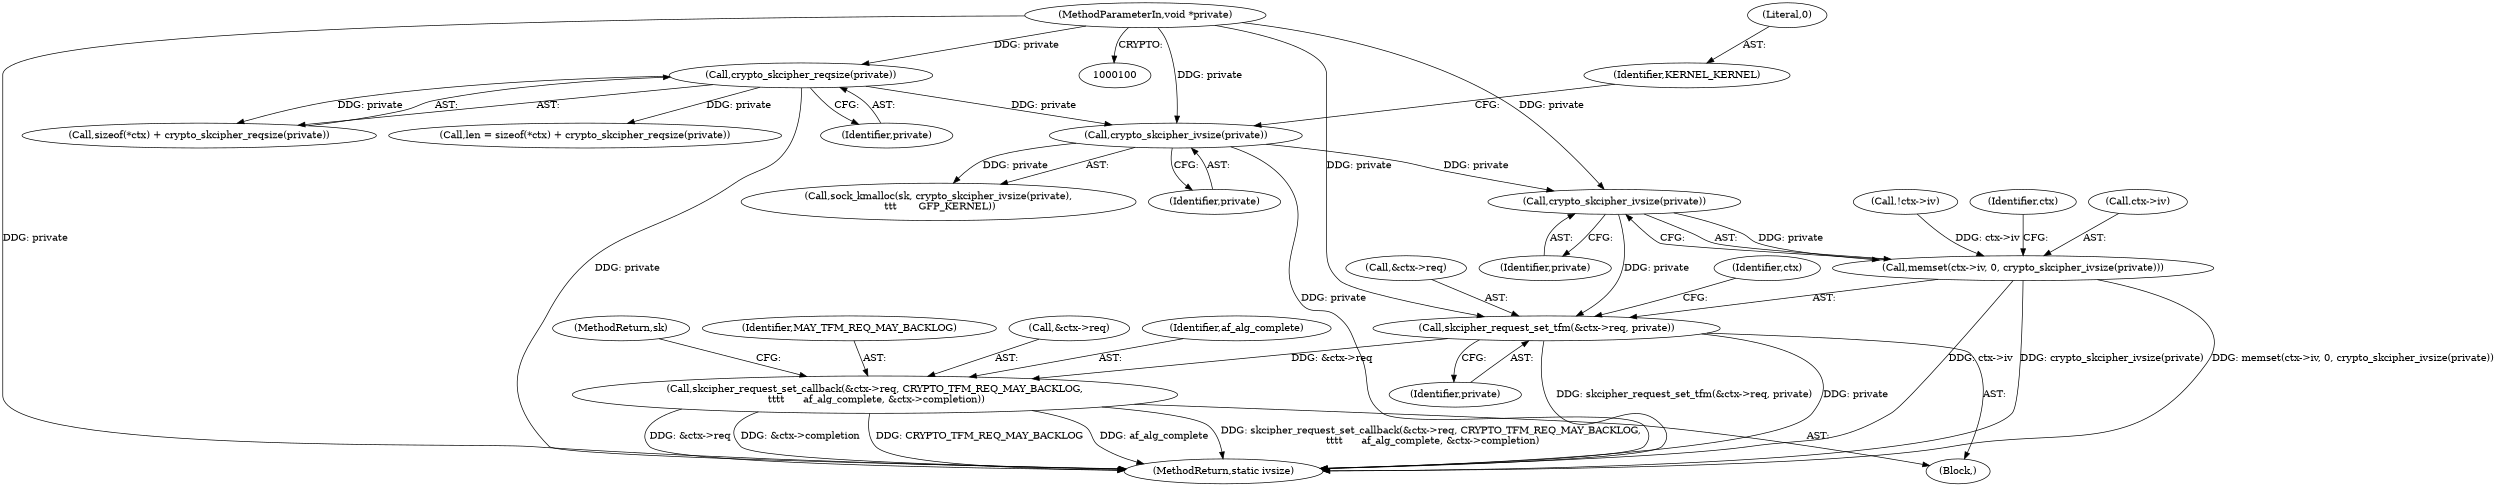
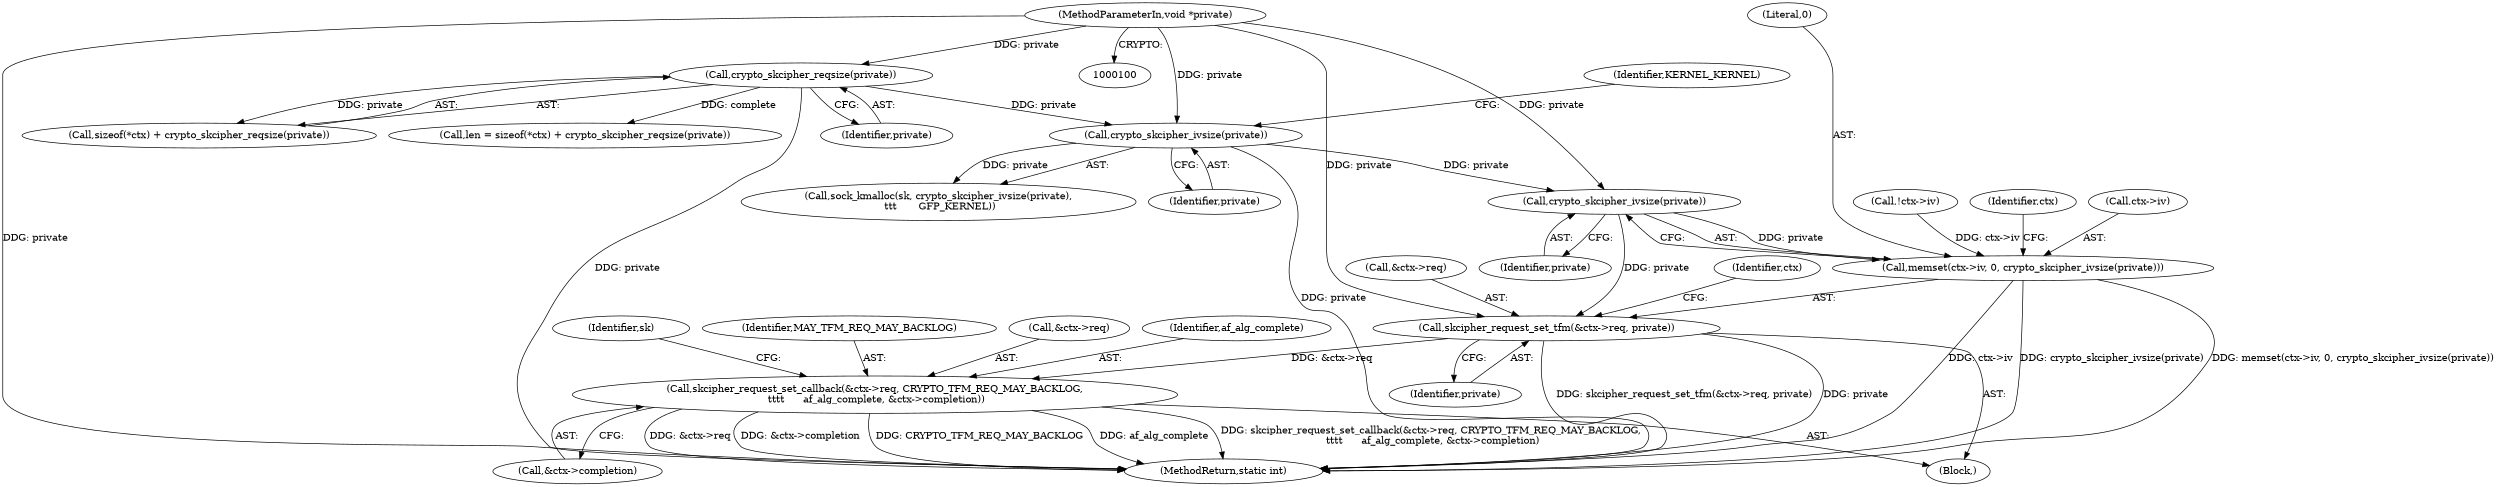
(1741, 43) -> (1833, 174)
(739, 105) -> (739, 105)
(621, 328) -> (621, 328)
none -> (578, 471)
(1224, 471) -> (1224, 471)
